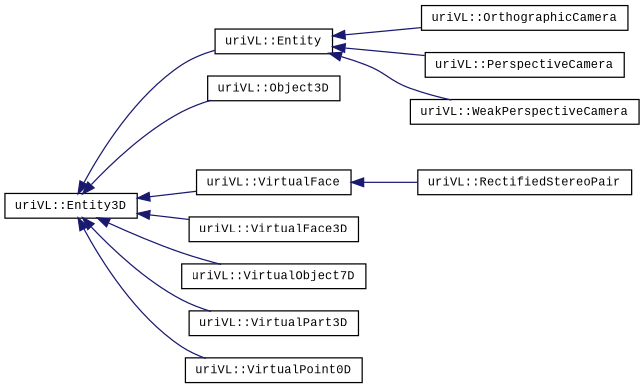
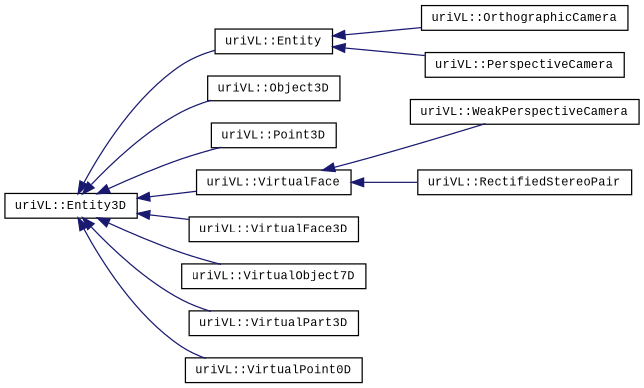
(395, 81) -> (410, 146)
none -> (274, 135)
